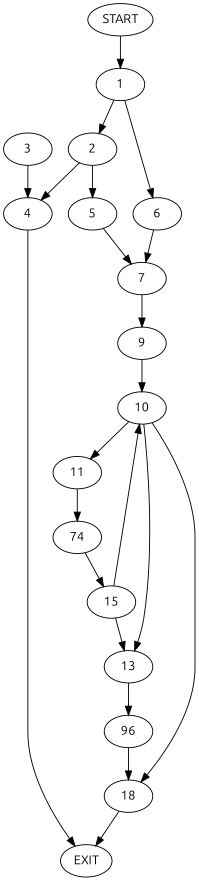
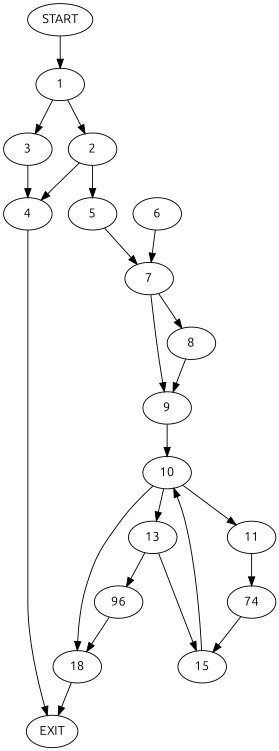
(138, 145) -> (46, 113)
none -> (191, 343)
(119, 630) -> (176, 598)
